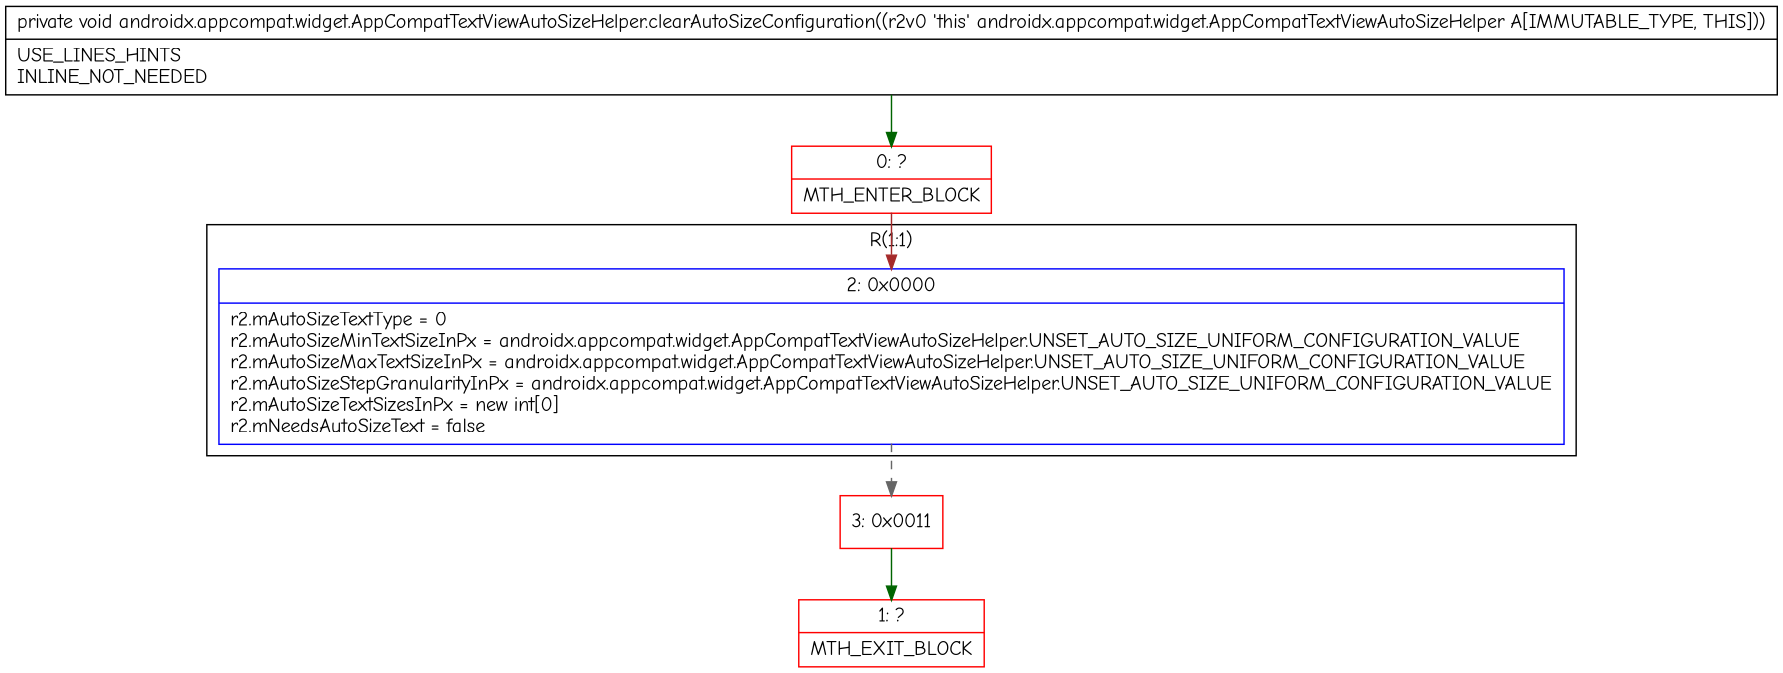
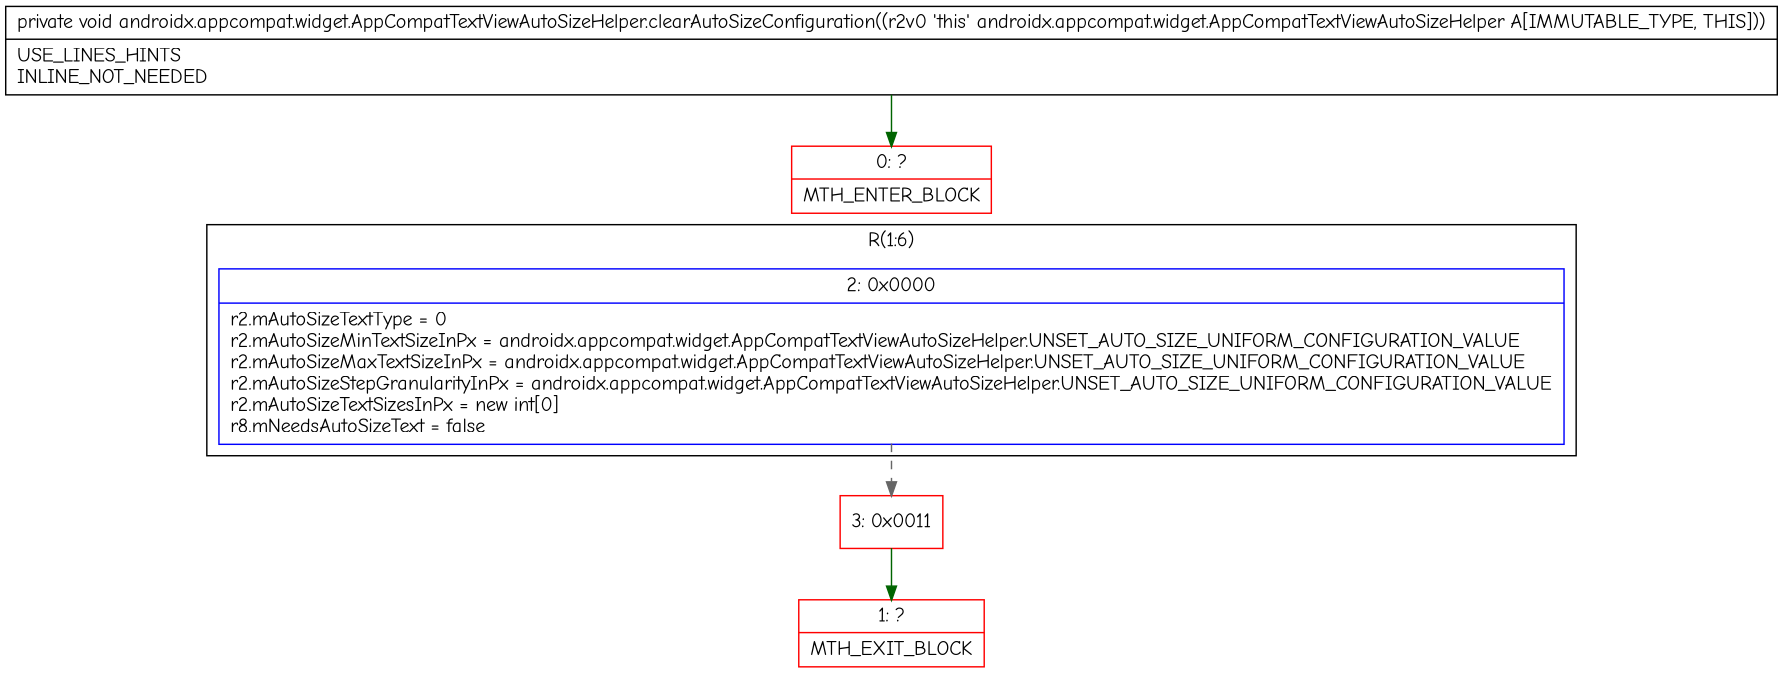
(891, 234) -> none
(891, 241) -> (891, 241)
(358, 426) -> (358, 426)
